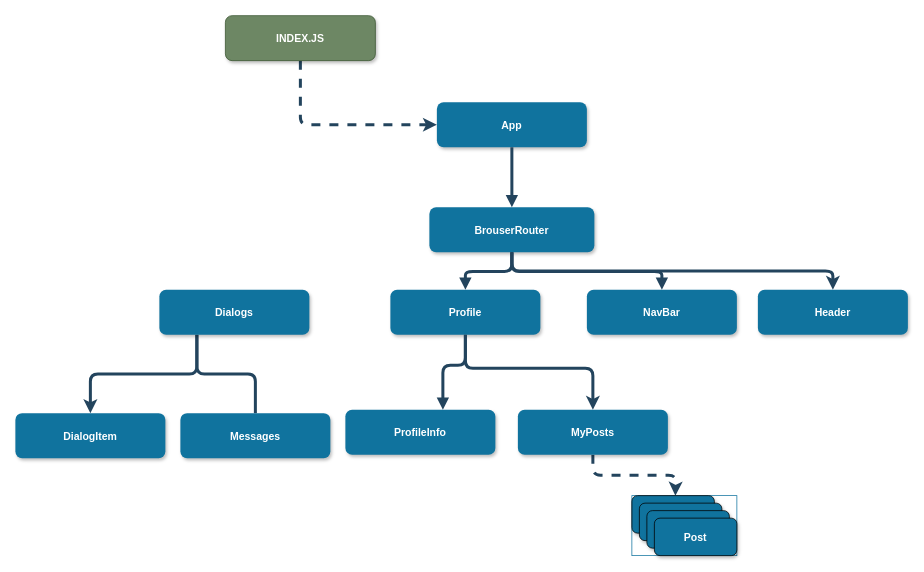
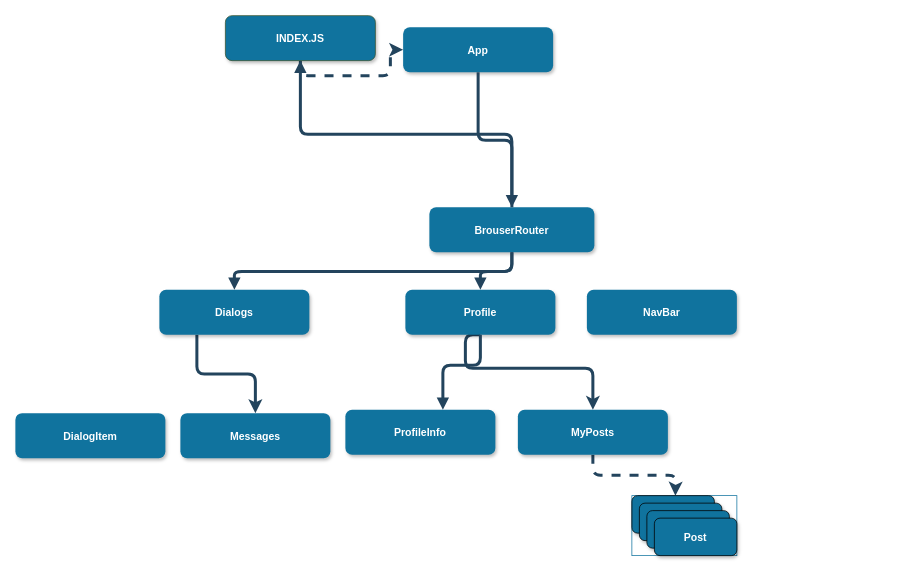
(300, 38) -> (300, 38)
(512, 125) -> (478, 50)
none -> (347, 271)
(750, 271) -> none
(662, 274) -> (405, 134)
(465, 312) -> (480, 312)
(833, 312) -> none
(130, 374) -> none
(255, 406) -> (255, 401)
